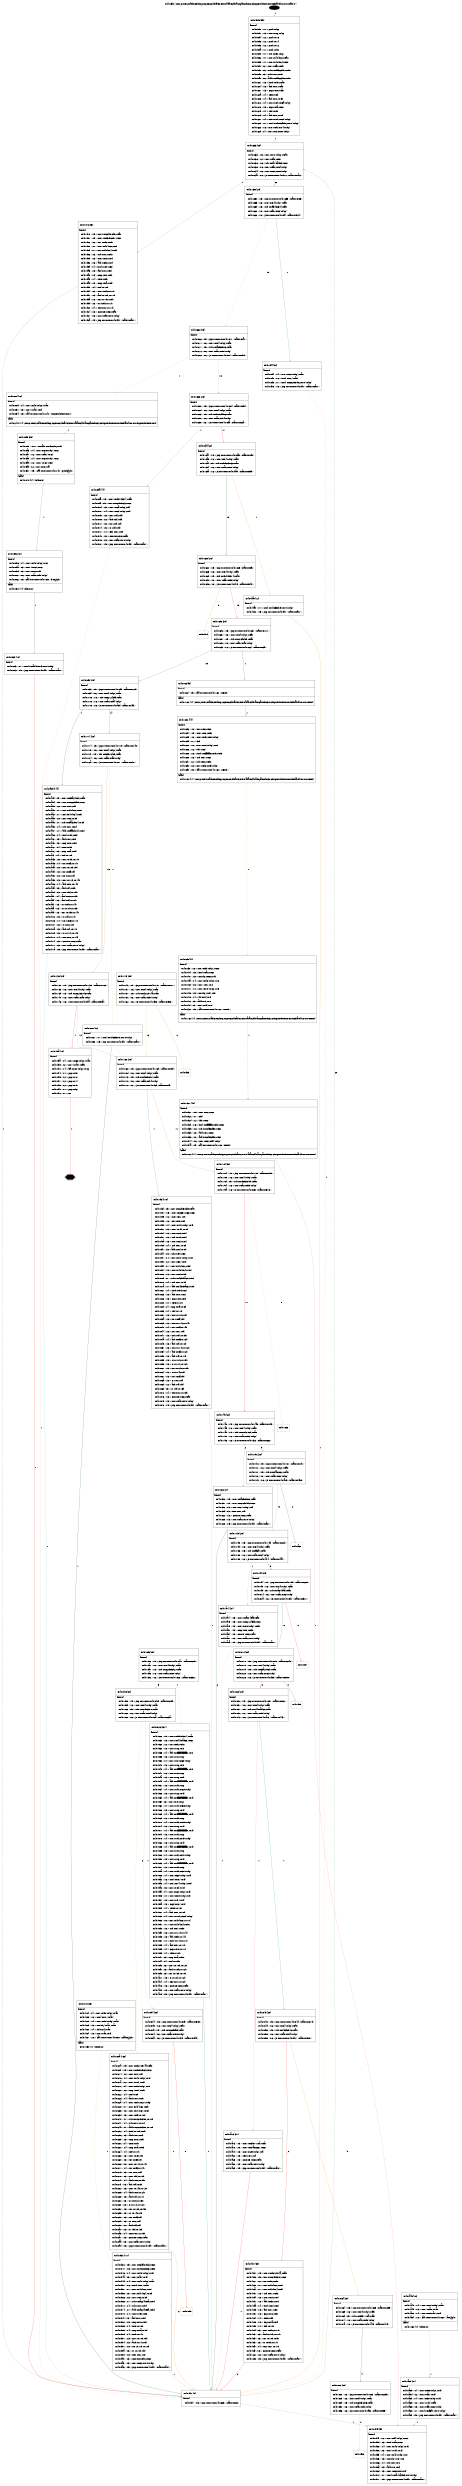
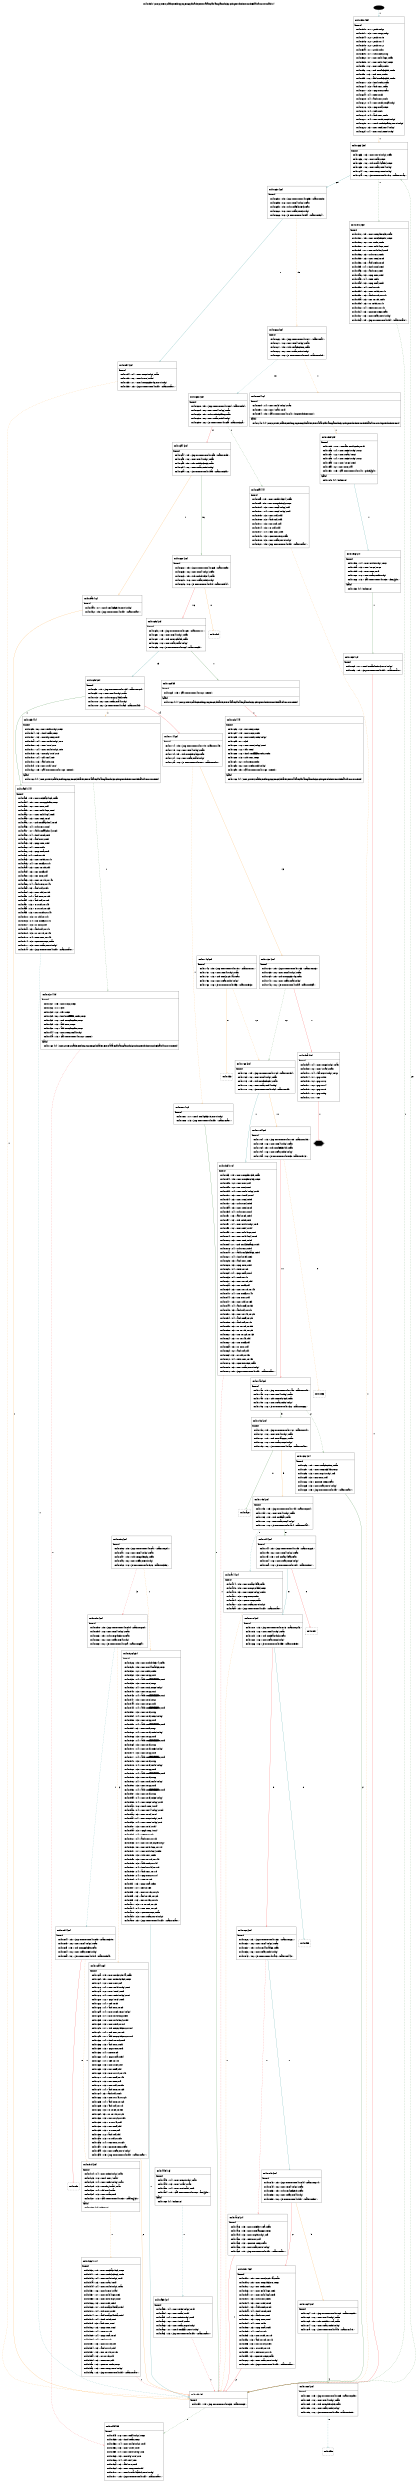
(247, 869) -> (107, 712)
(171, 2147) -> (84, 2060)
(416, 2422) -> (203, 2364)
